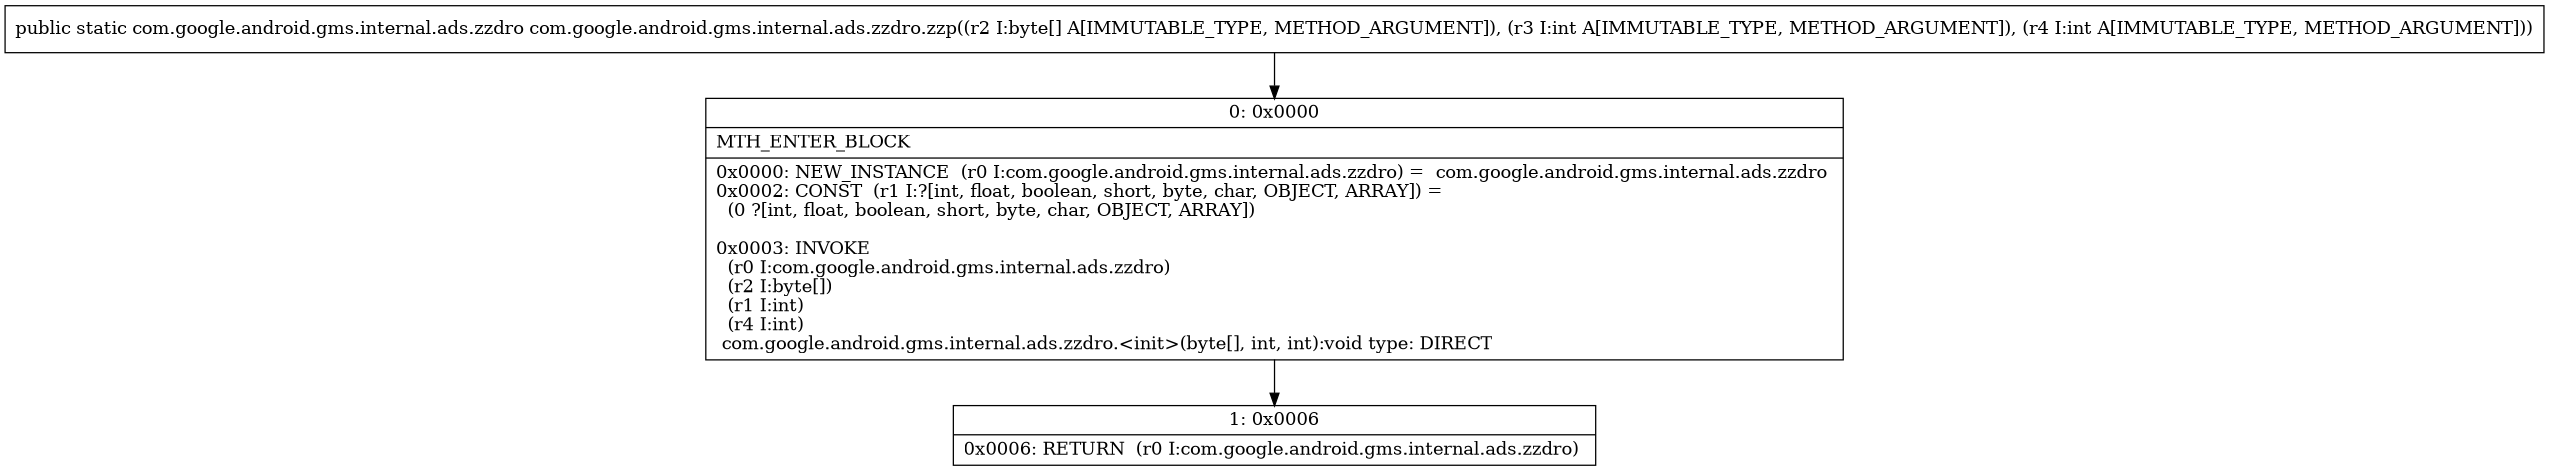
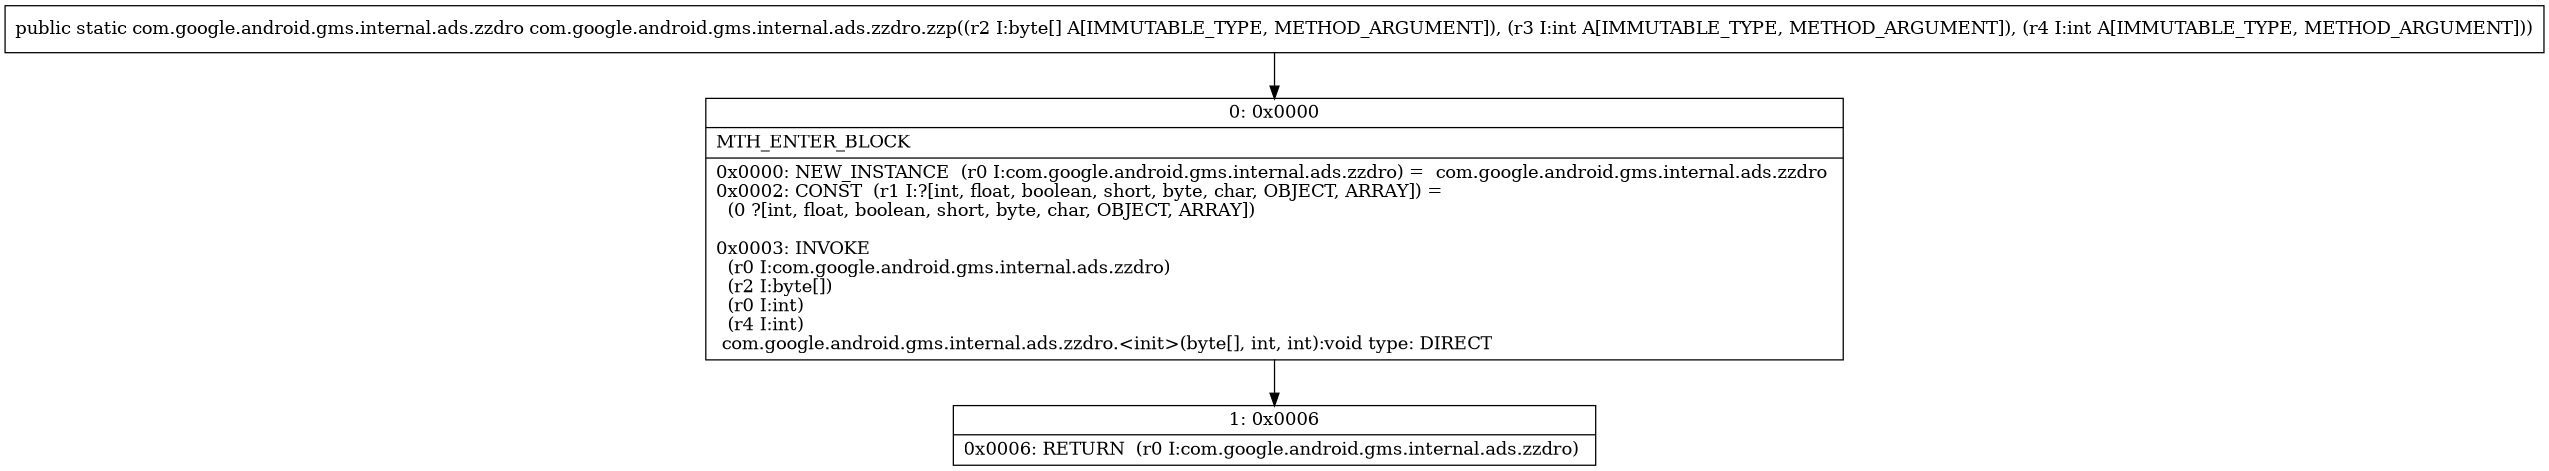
(760, 306) -> (760, 306)
